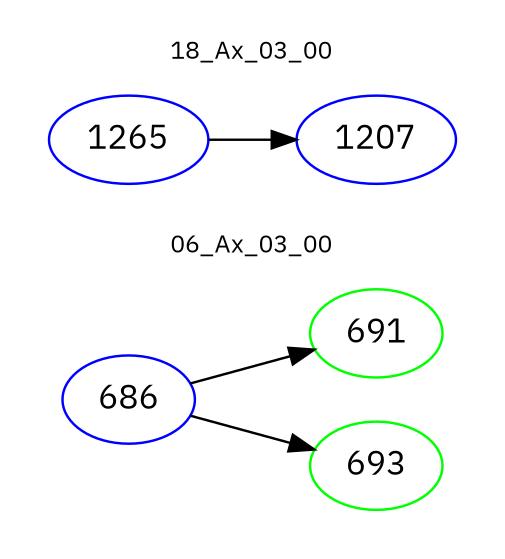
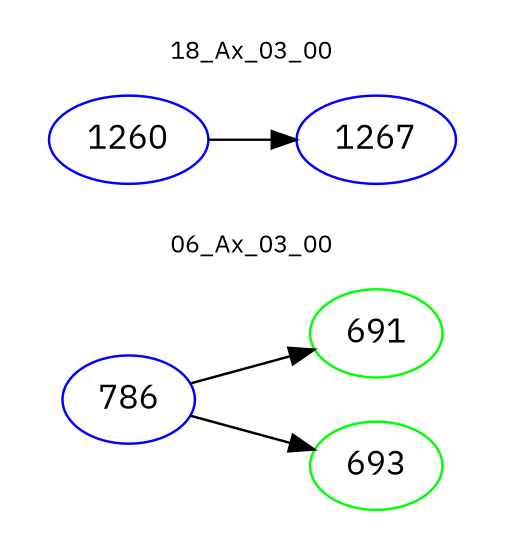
(129, 140) -> (129, 140)
(376, 140) -> (376, 140)
(129, 400) -> (129, 400)
